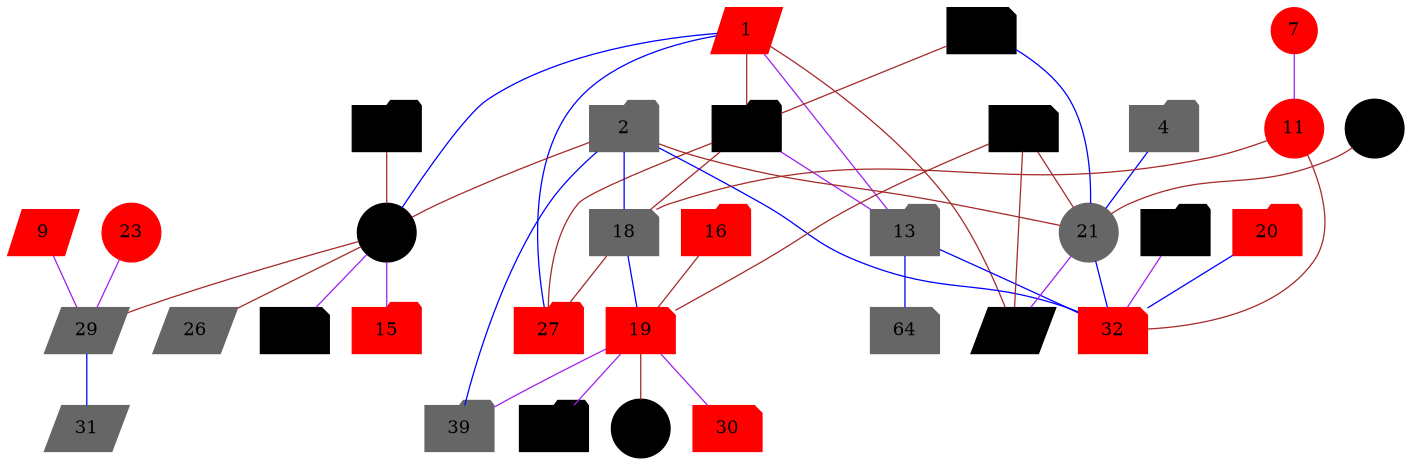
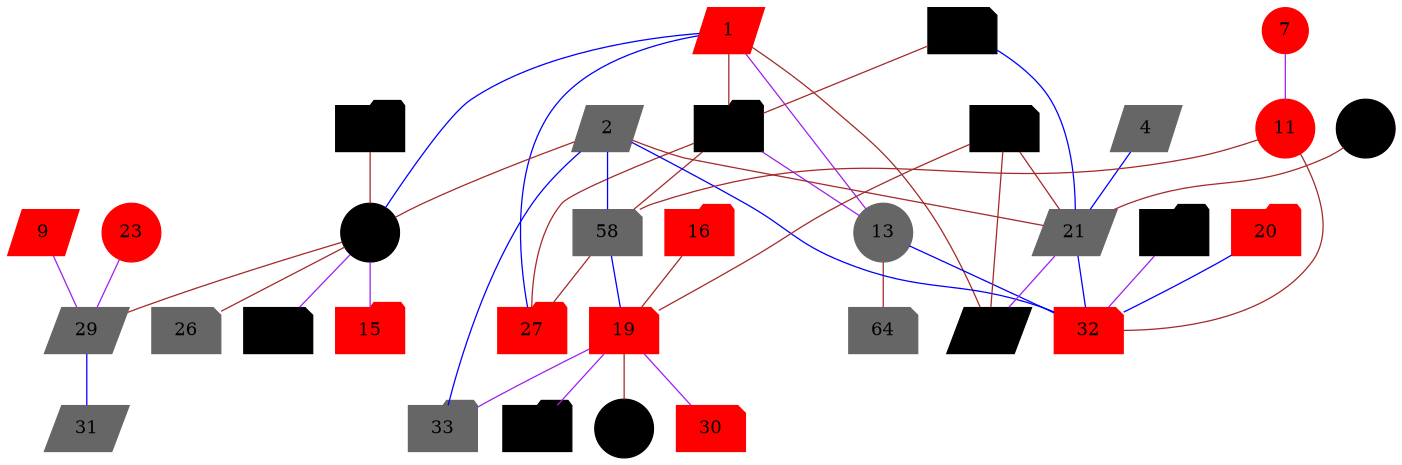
(624, 129) -> (608, 129)
(1164, 129) -> (1146, 129)
(624, 233) -> (608, 233)
(905, 233) -> (883, 233)
(1089, 233) -> (1075, 233)
(905, 285) -> (883, 285)
(195, 331) -> (186, 331)
(459, 429) -> (443, 429)
